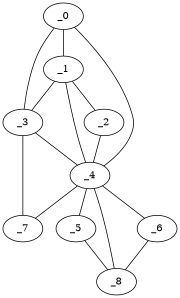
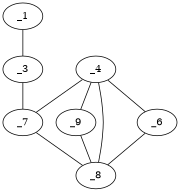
(63, 16) -> none
(104, 122) -> none
(74, 123) -> none
(56, 149) -> none
none -> (59, 149)
(76, 229) -> (76, 122)
